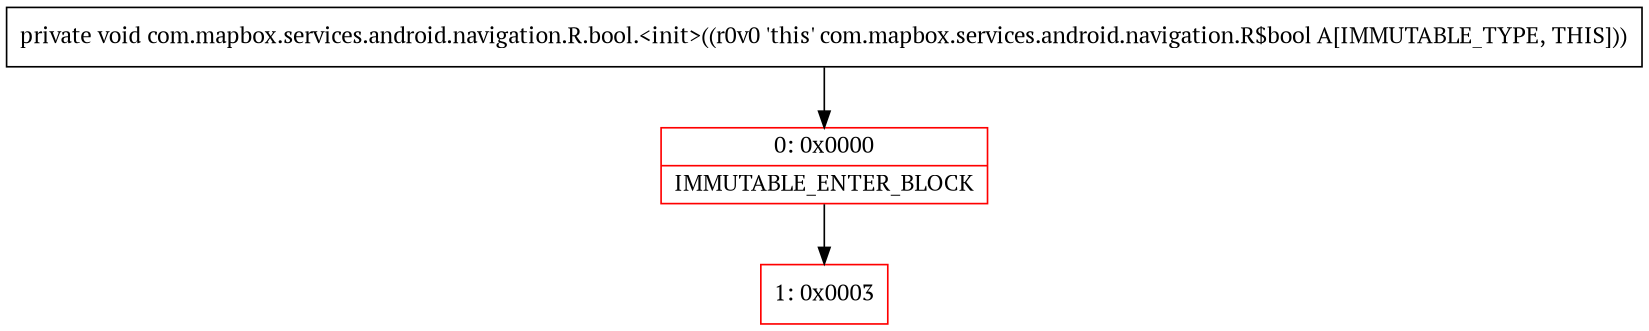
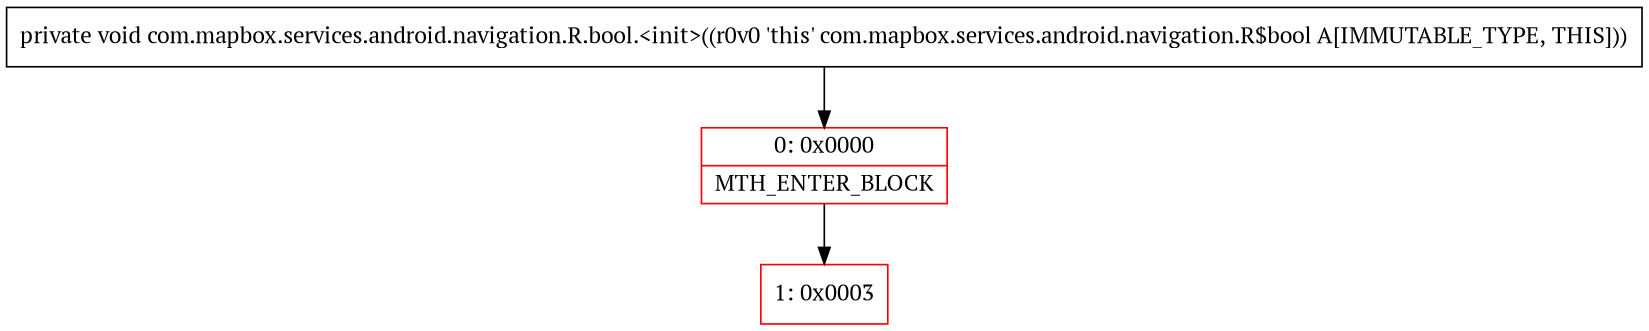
(824, 184) -> (824, 184)
